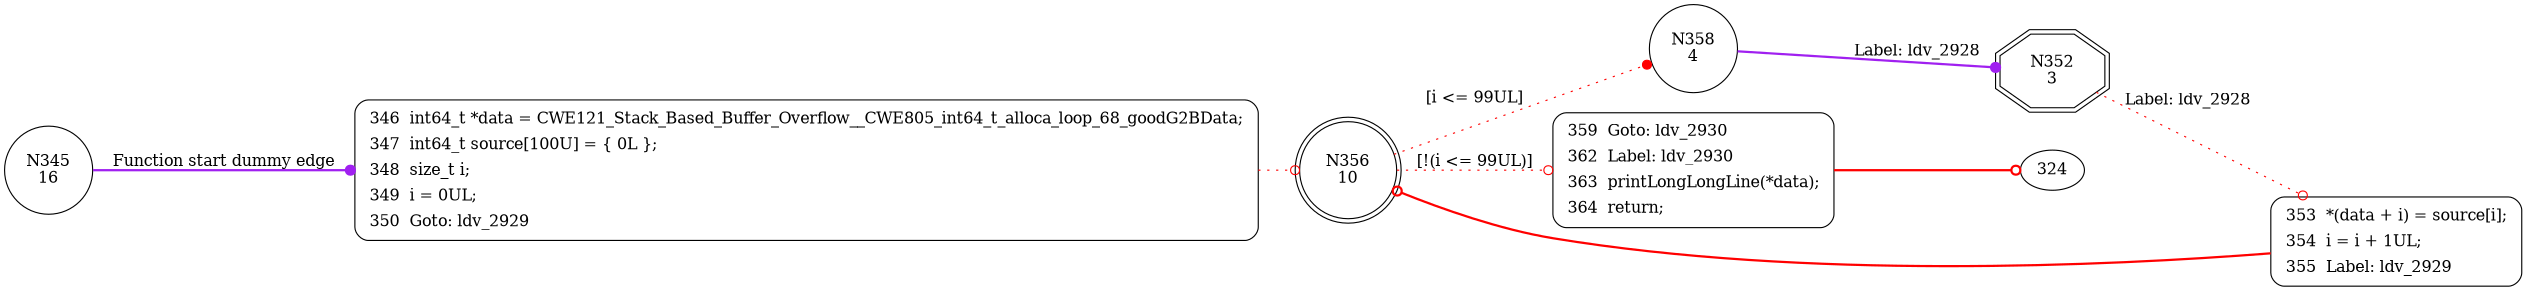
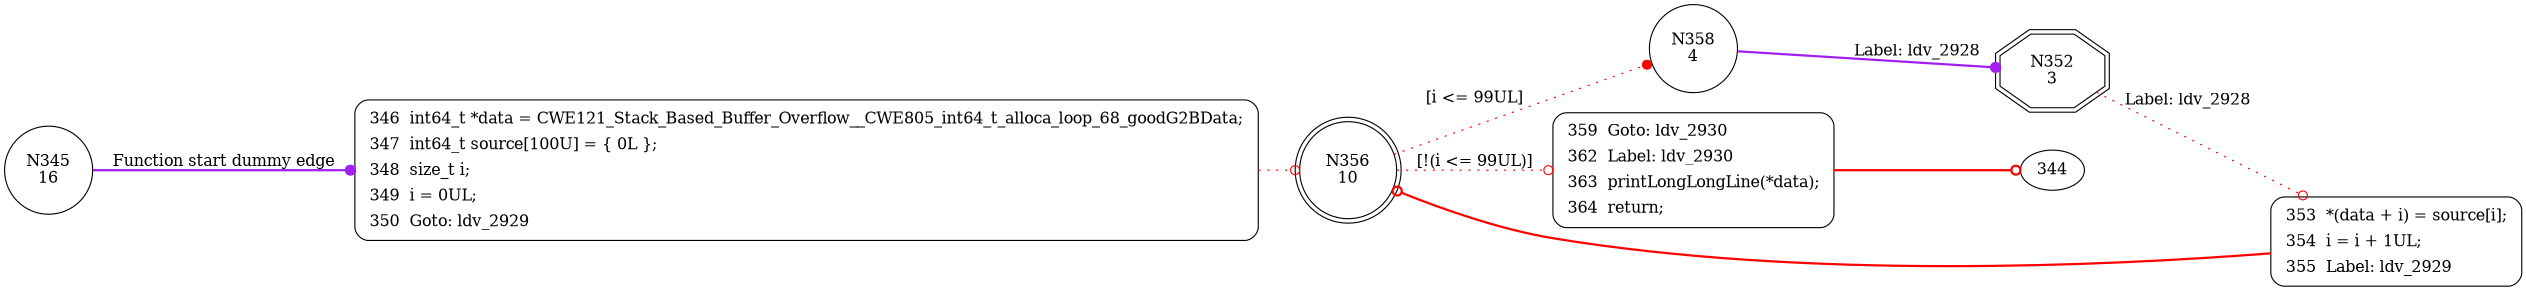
(2052, 170) -> (2052, 170)
